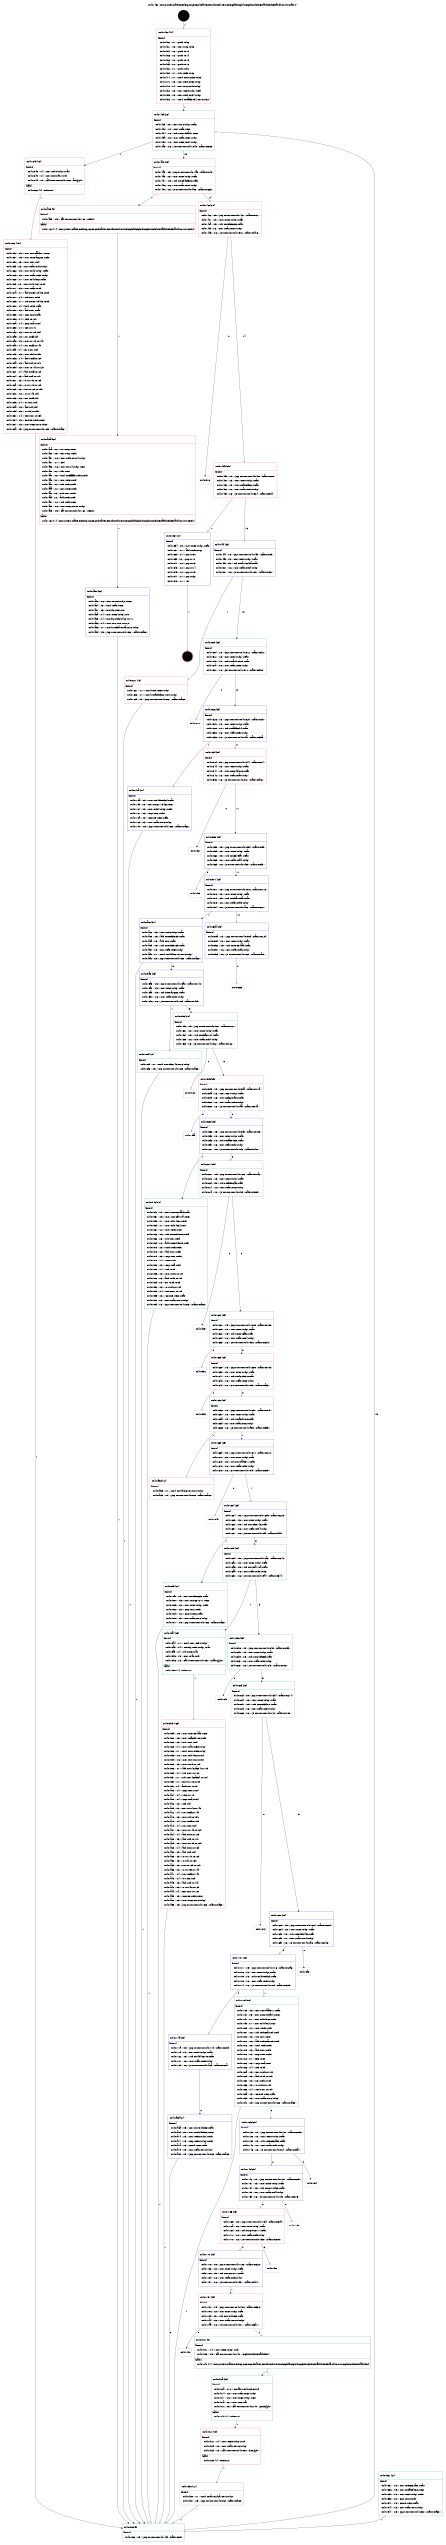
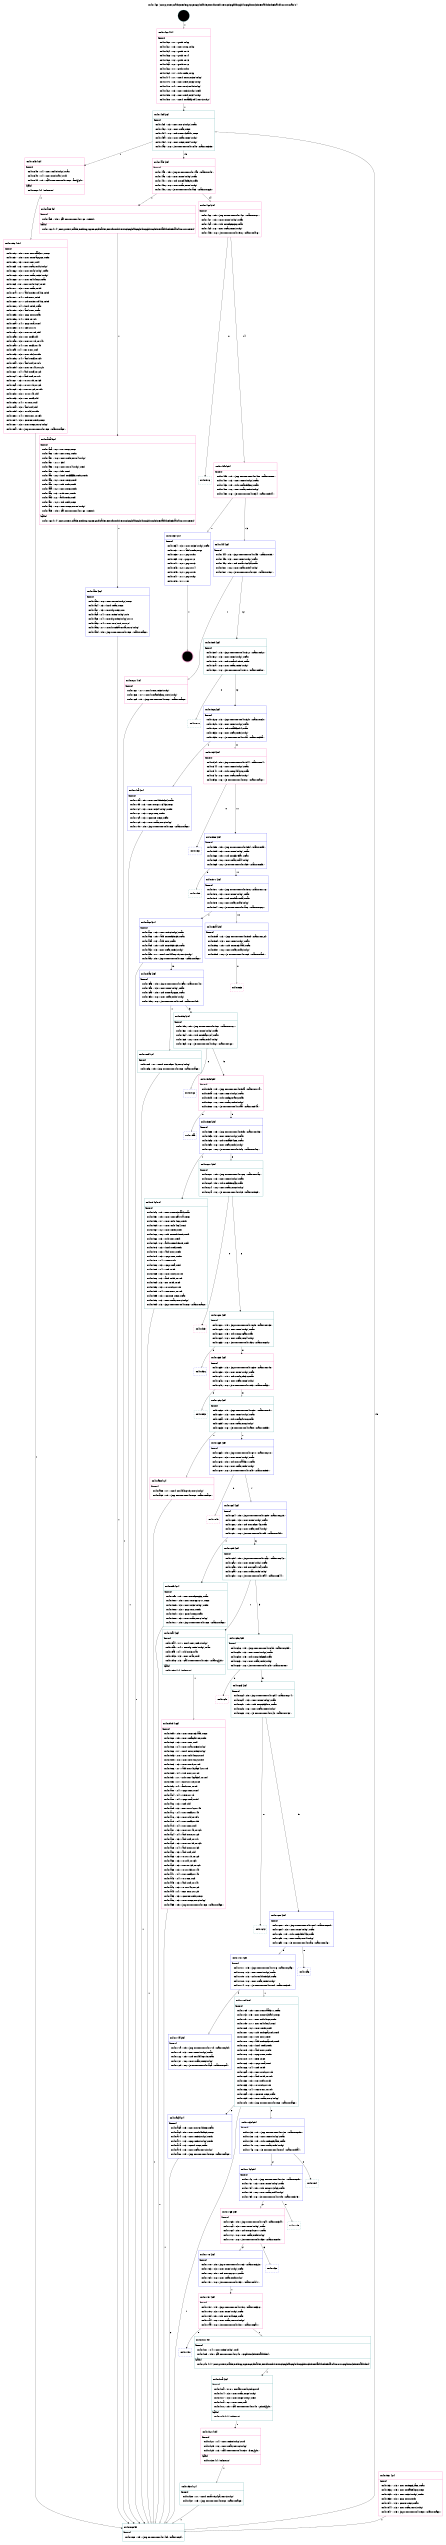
none -> (153, 2008)
(200, 2091) -> (231, 2109)
(410, 2494) -> (410, 2494)
